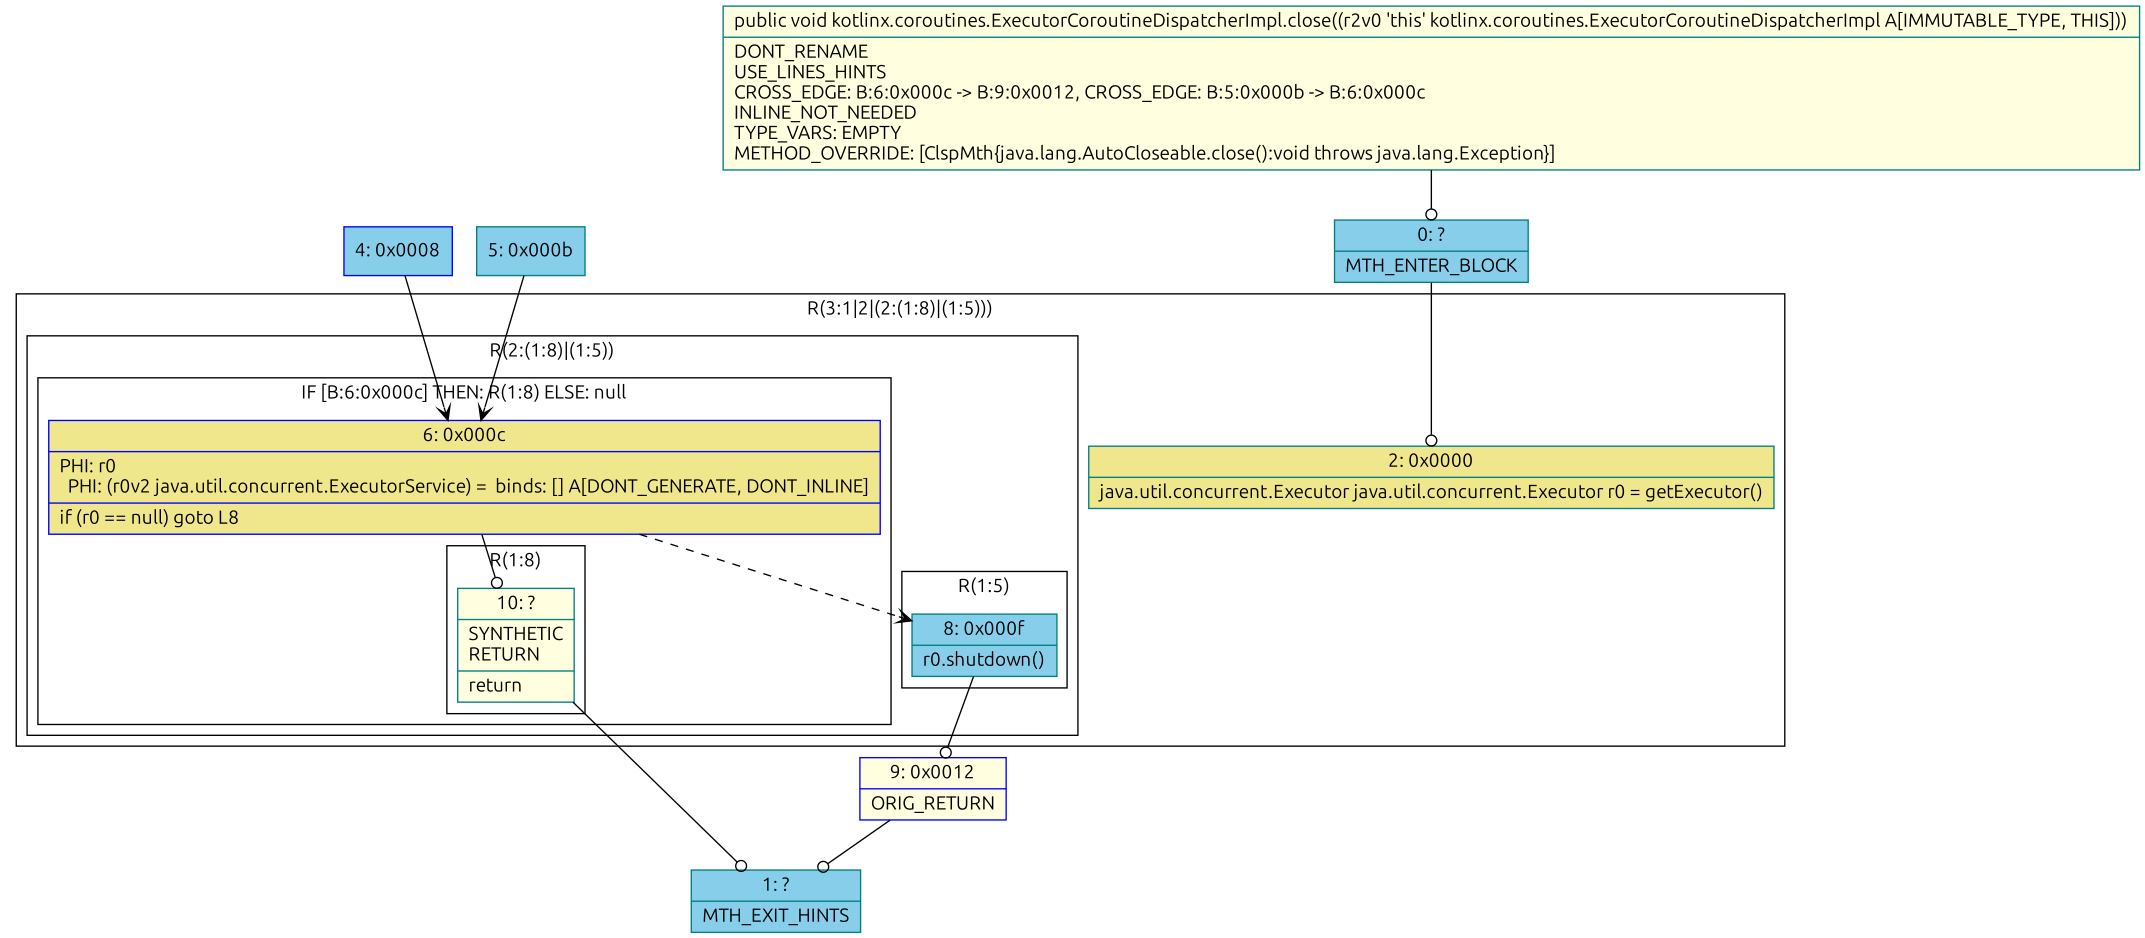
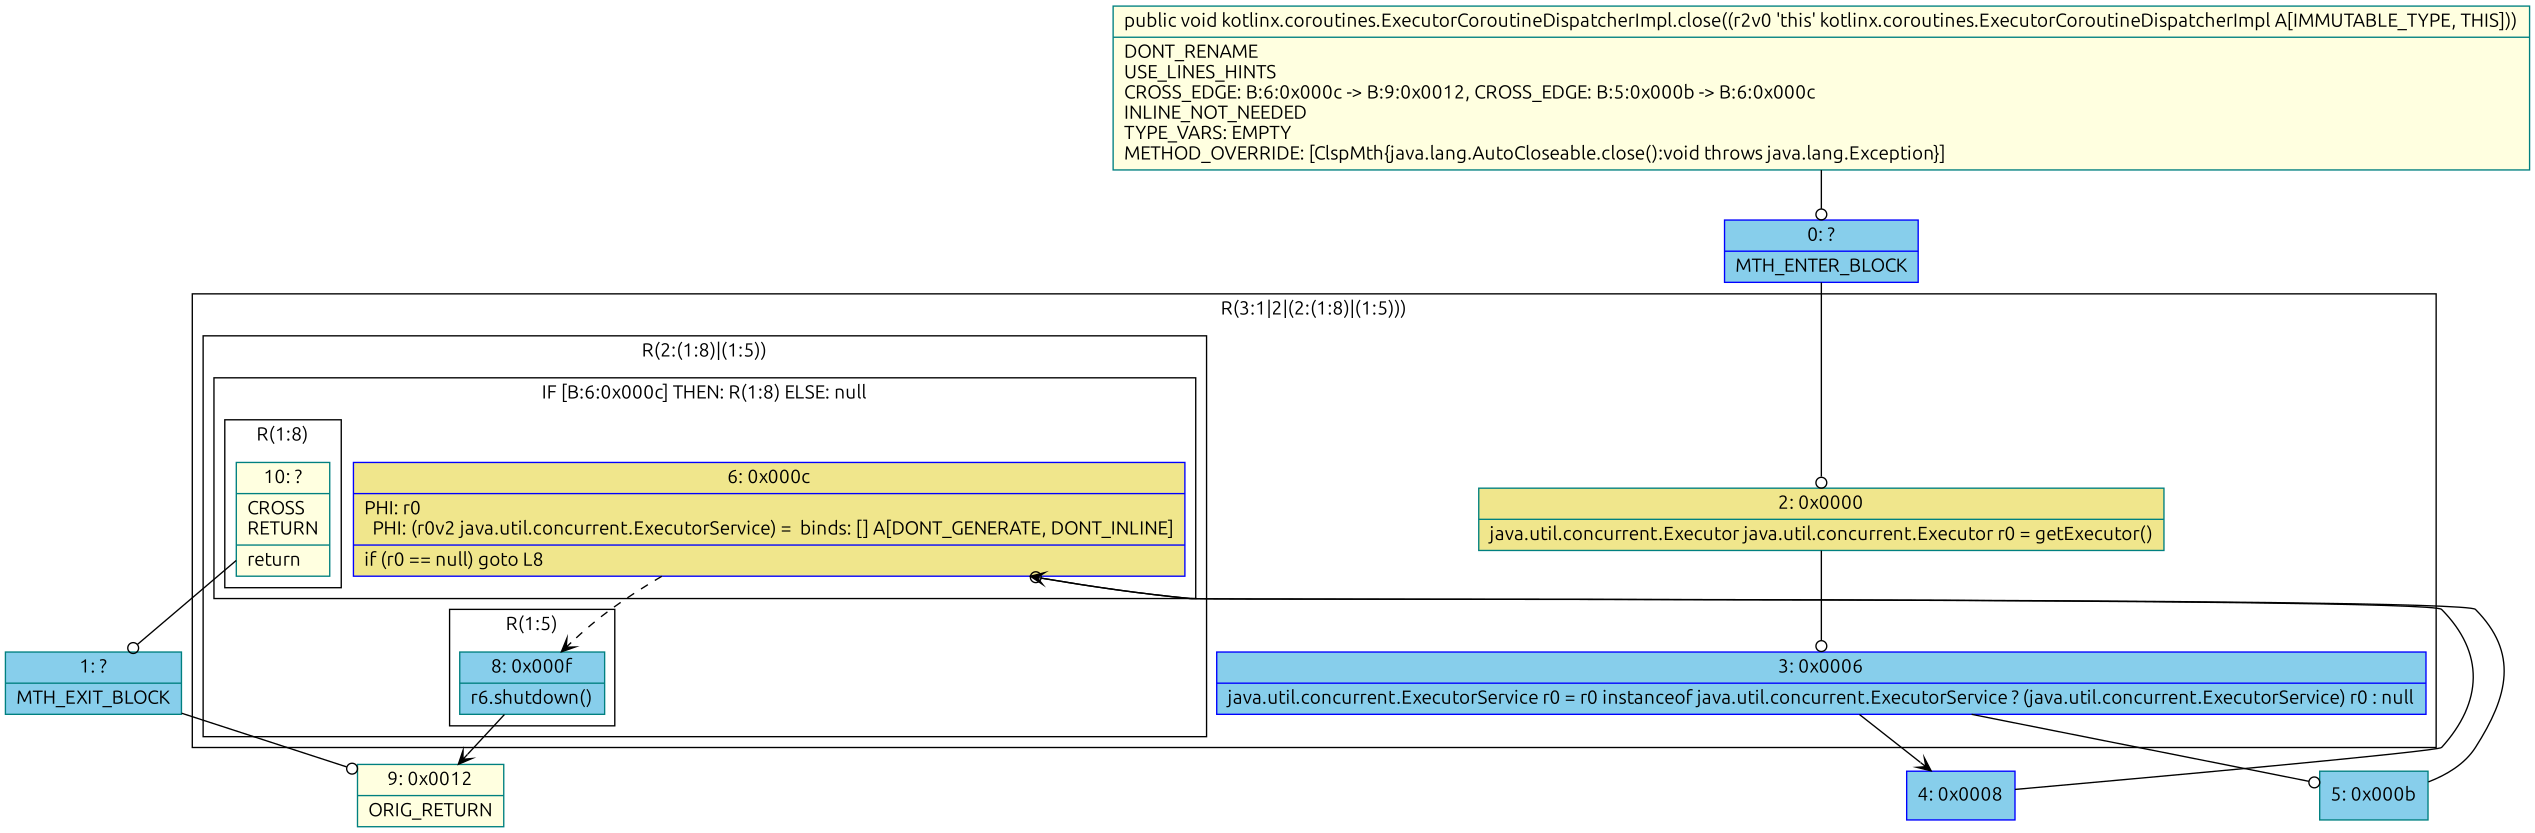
(1431, 251) -> (1821, 251)
(425, 345) -> (2464, 640)
(489, 556) -> none
(516, 634) -> (276, 508)
(984, 660) -> (532, 698)
none -> (1821, 683)
(961, 712) -> (486, 734)
(933, 789) -> (431, 796)
(859, 842) -> (227, 728)
(776, 916) -> (93, 698)
